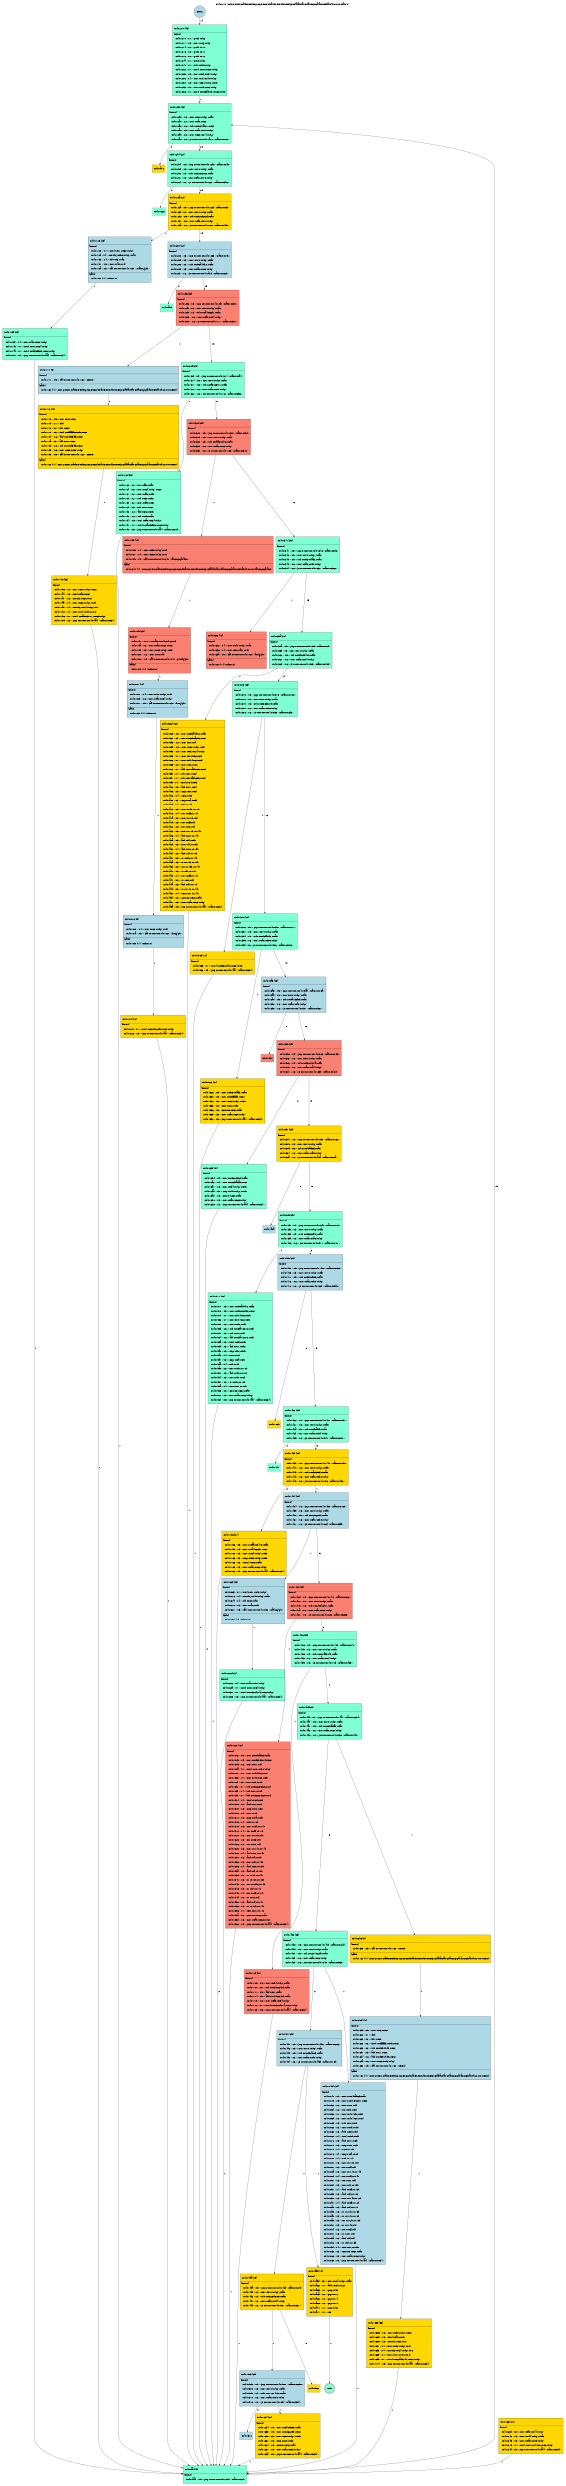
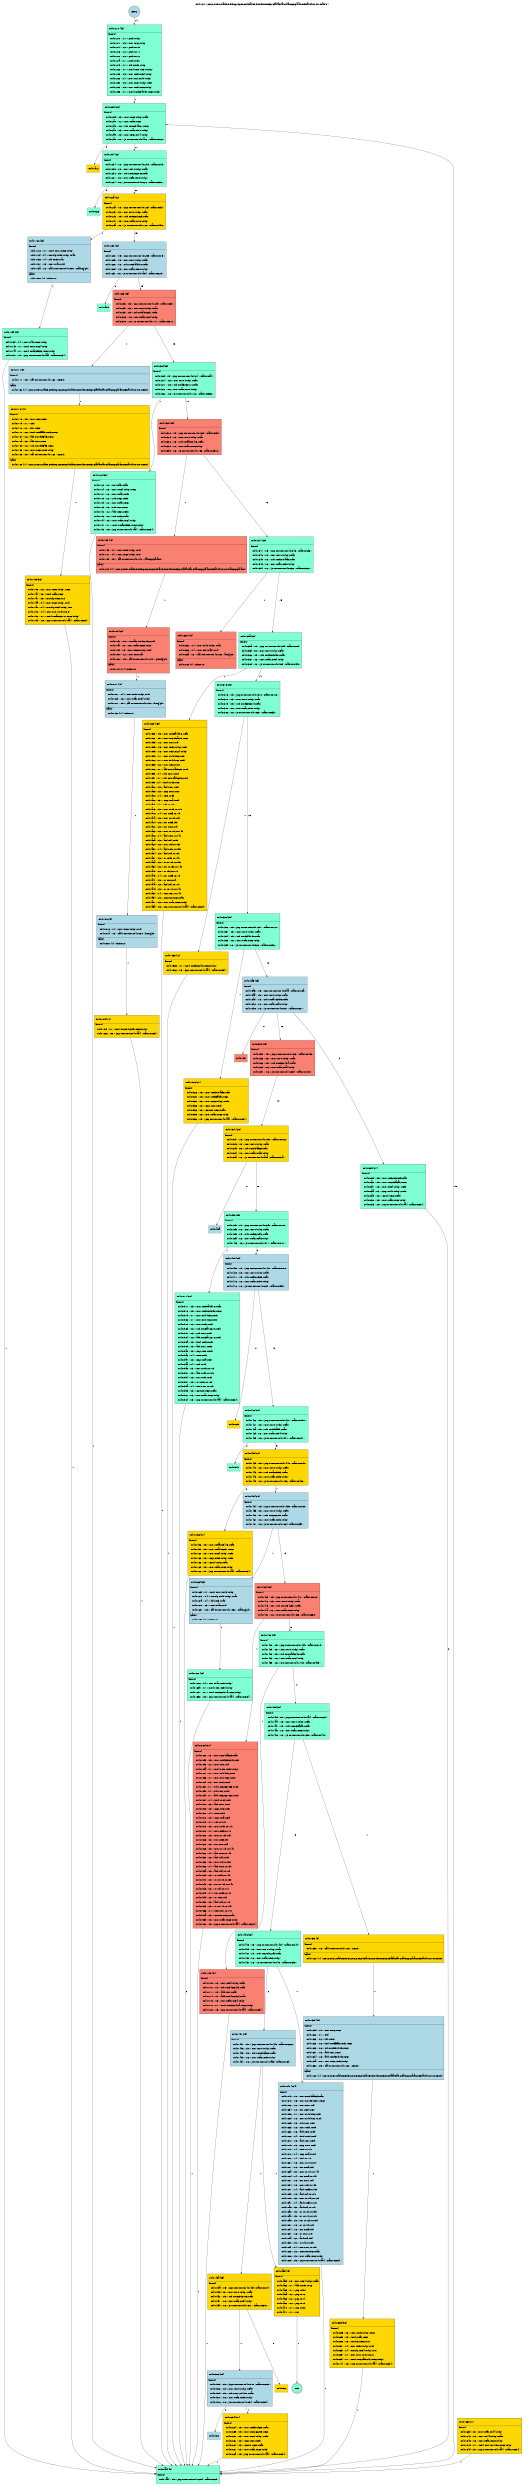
(273, 1119) -> (344, 1084)
